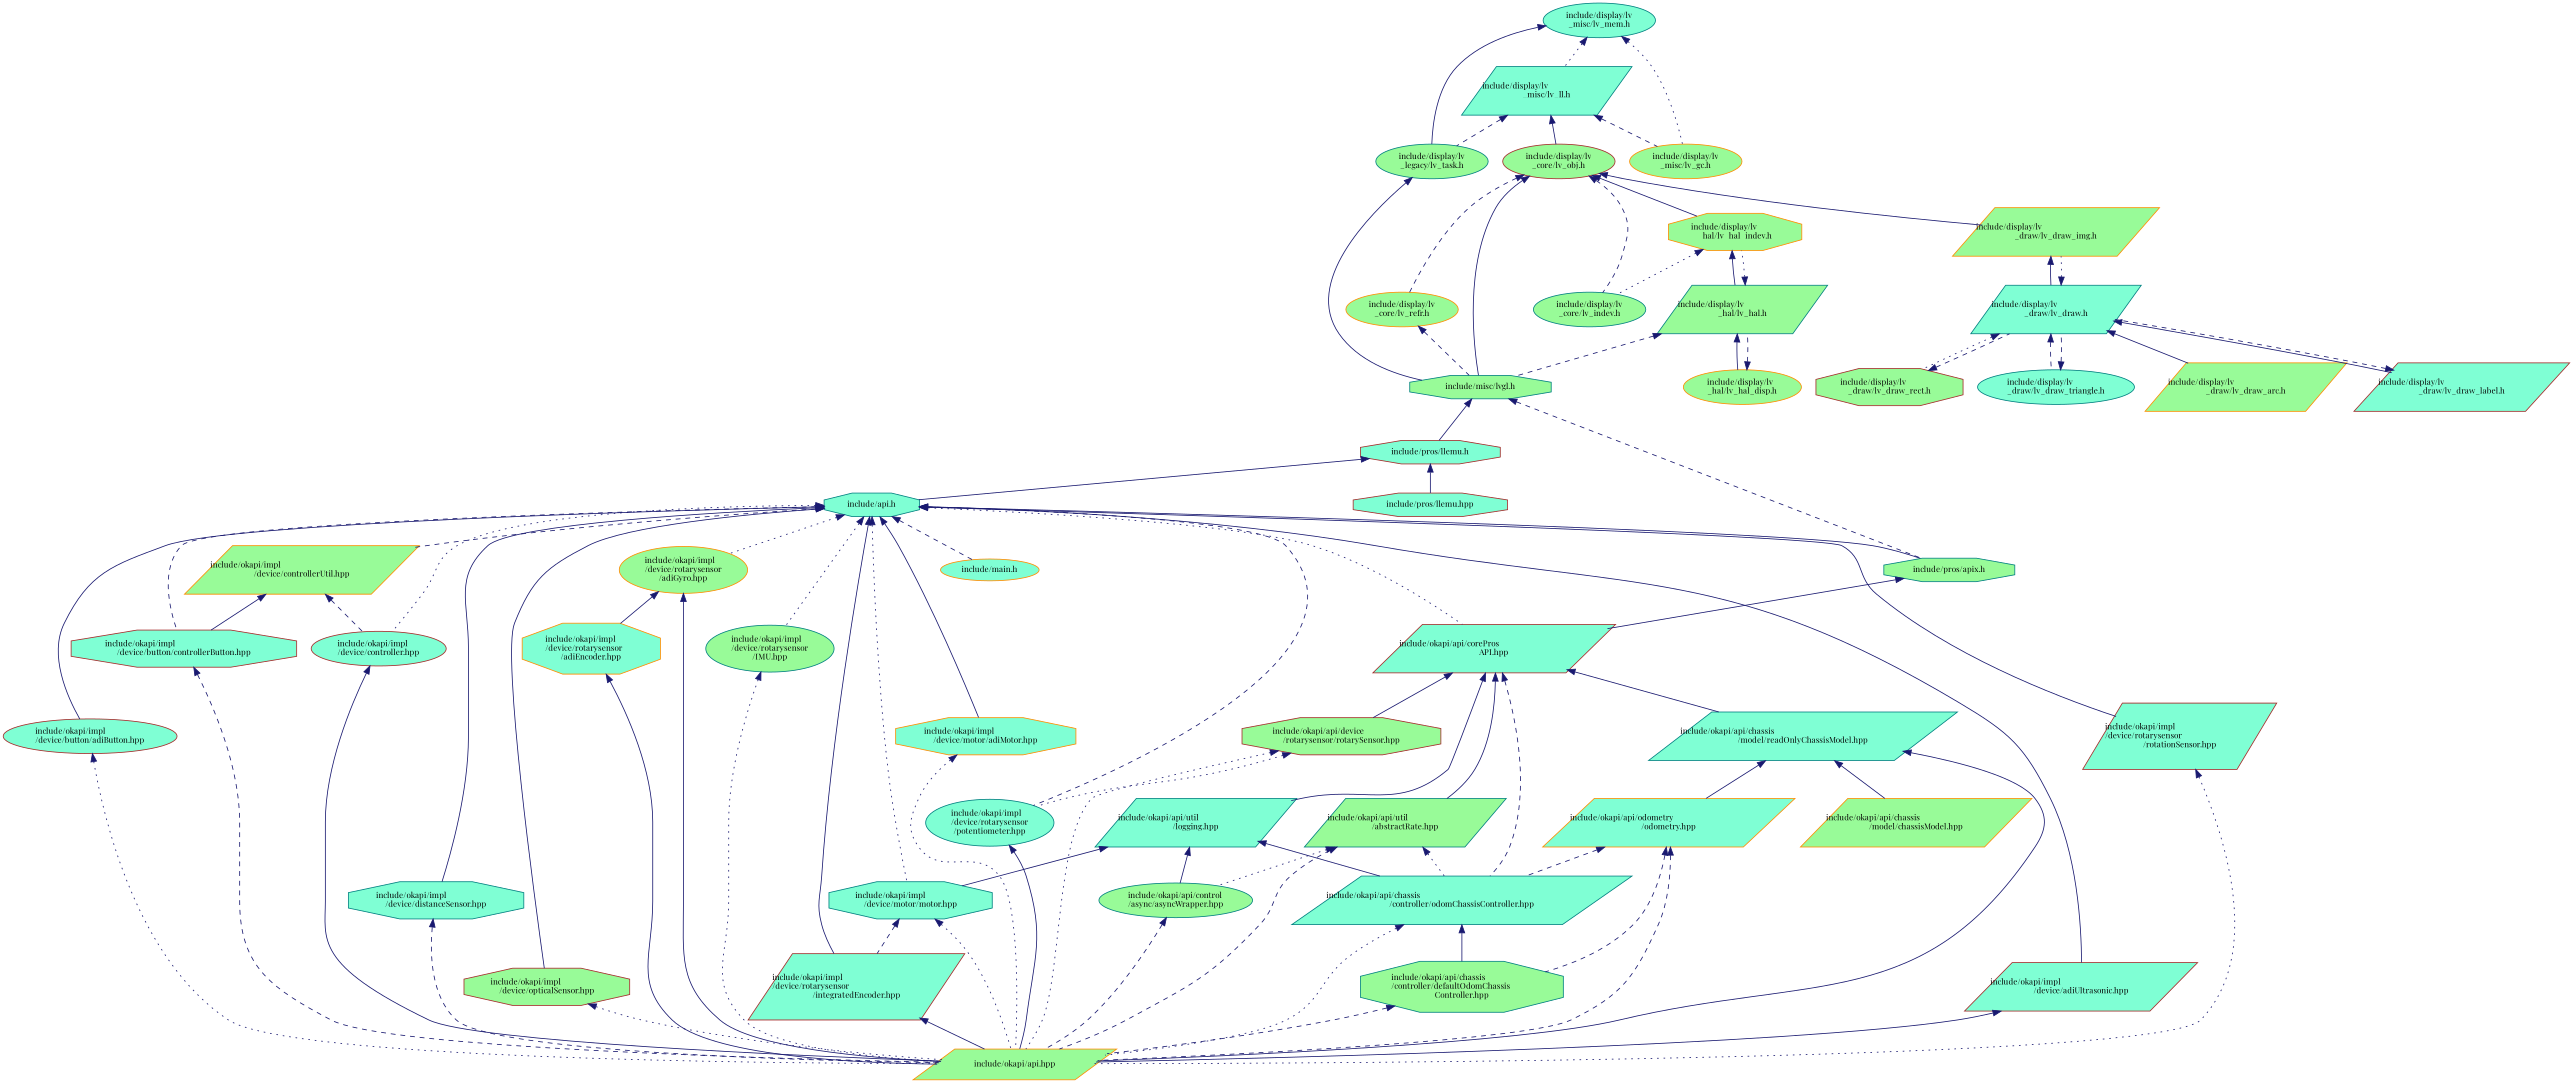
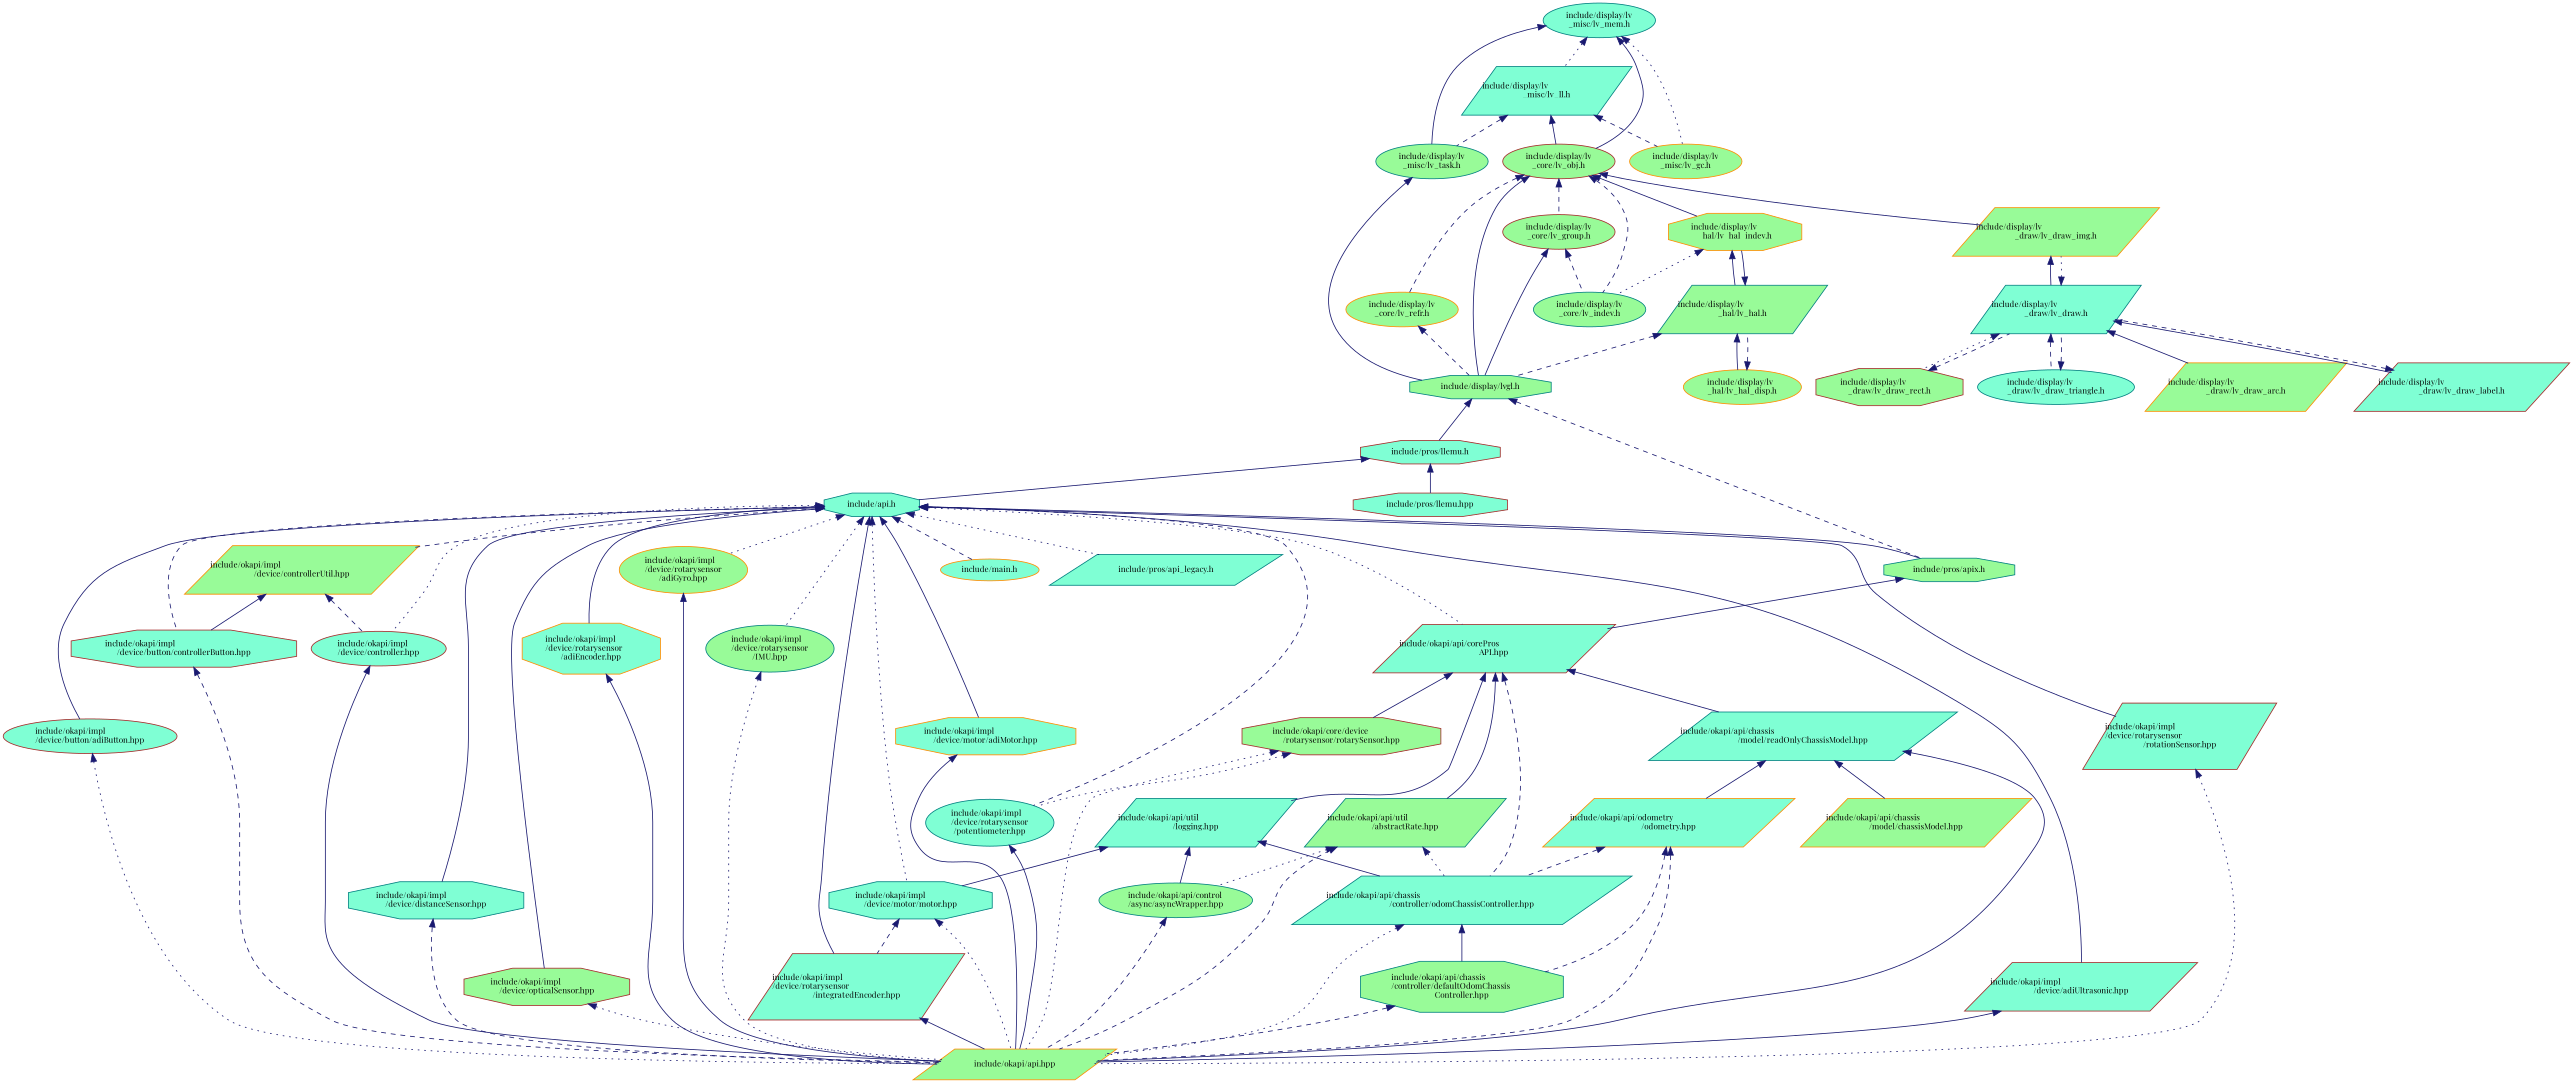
none -> (1642, 104)
(1432, 161) -> (1432, 161)
none -> (1559, 232)
(1743, 264) -> (1743, 264)
(1480, 387) -> (1480, 387)
none -> (1166, 570)
(636, 610) -> (616, 543)
(1341, 736) -> (1341, 736)
(993, 870) -> (993, 870)
